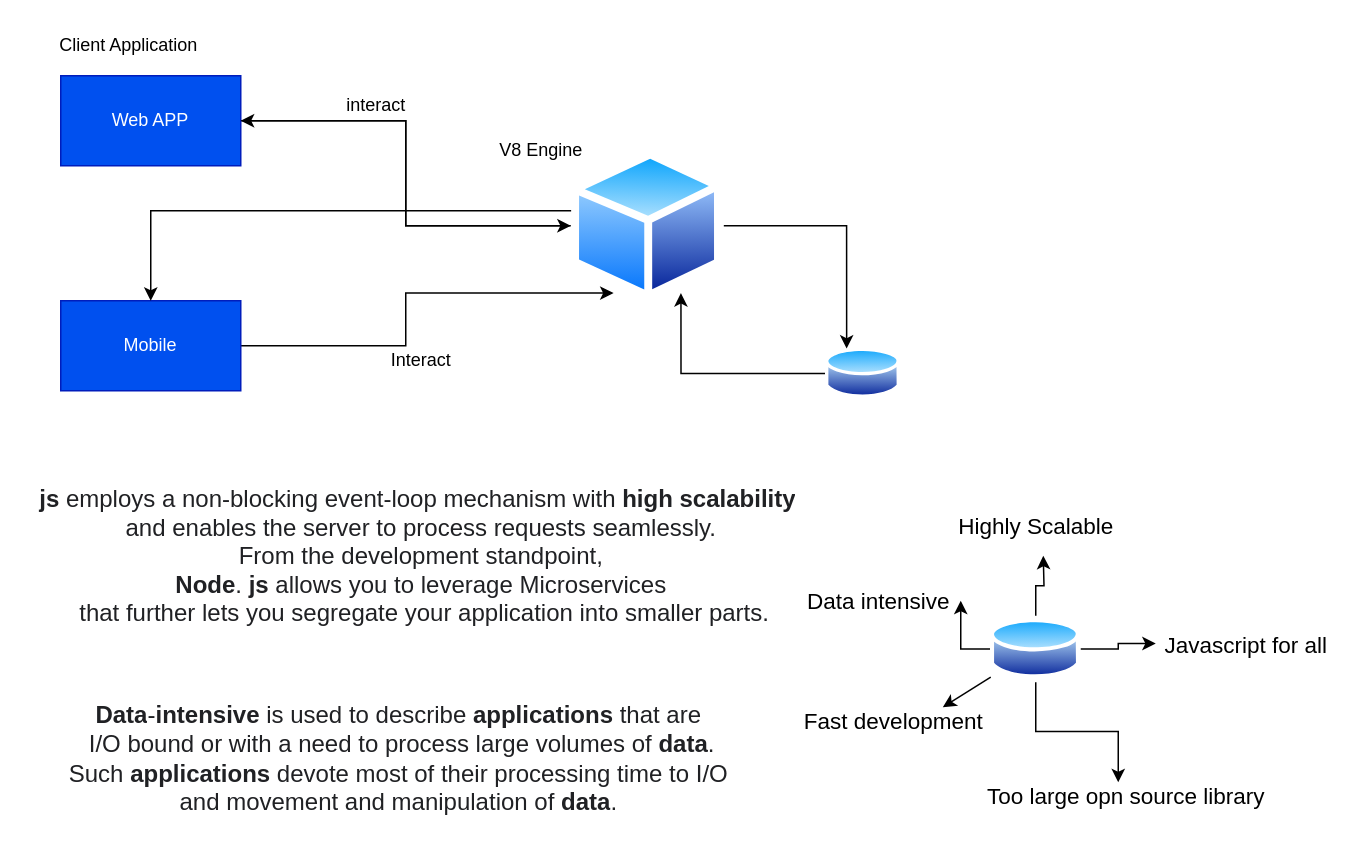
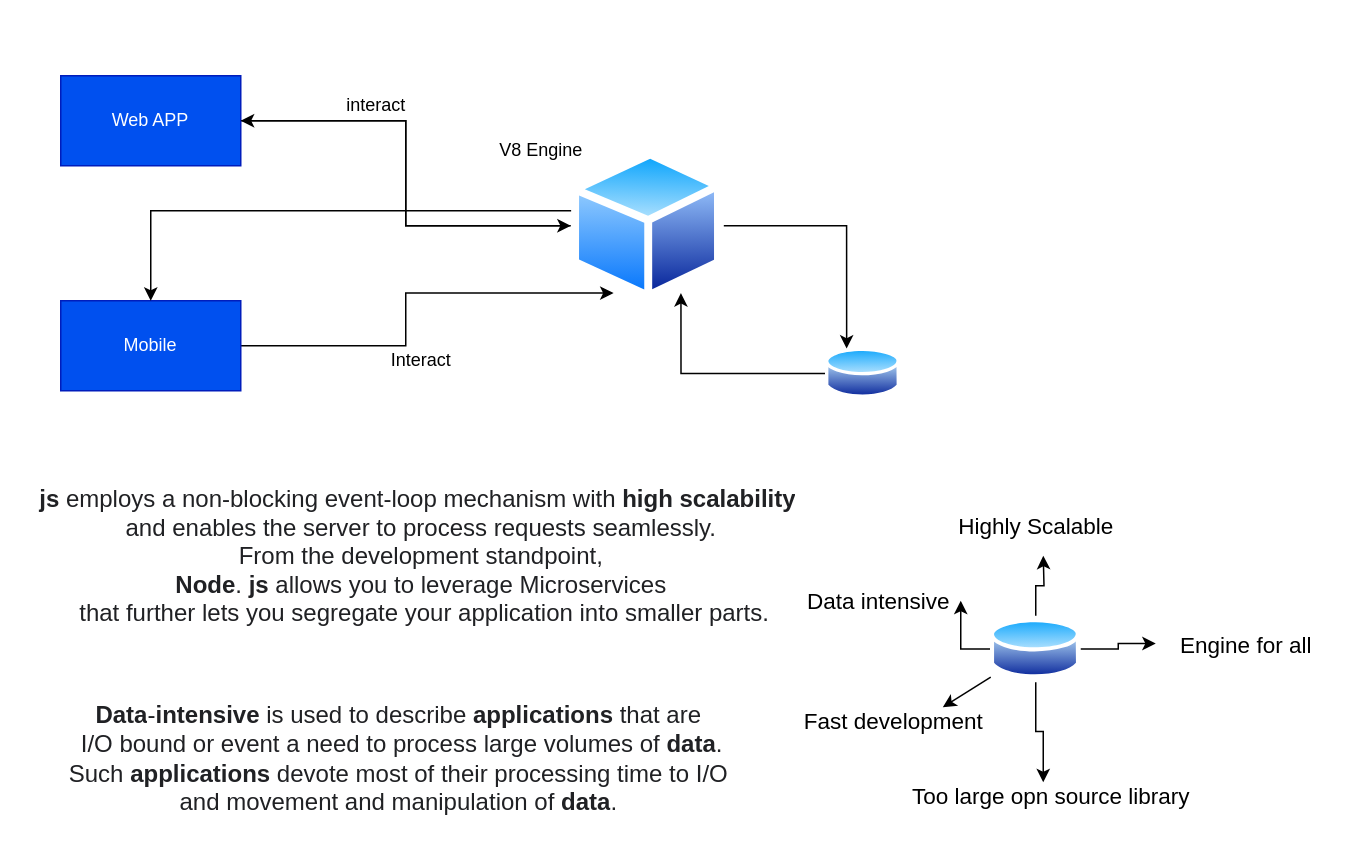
(128, 46) -> none
(1247, 644) -> (1247, 644)
(399, 758) -> (399, 758)
(1126, 796) -> (1051, 796)
